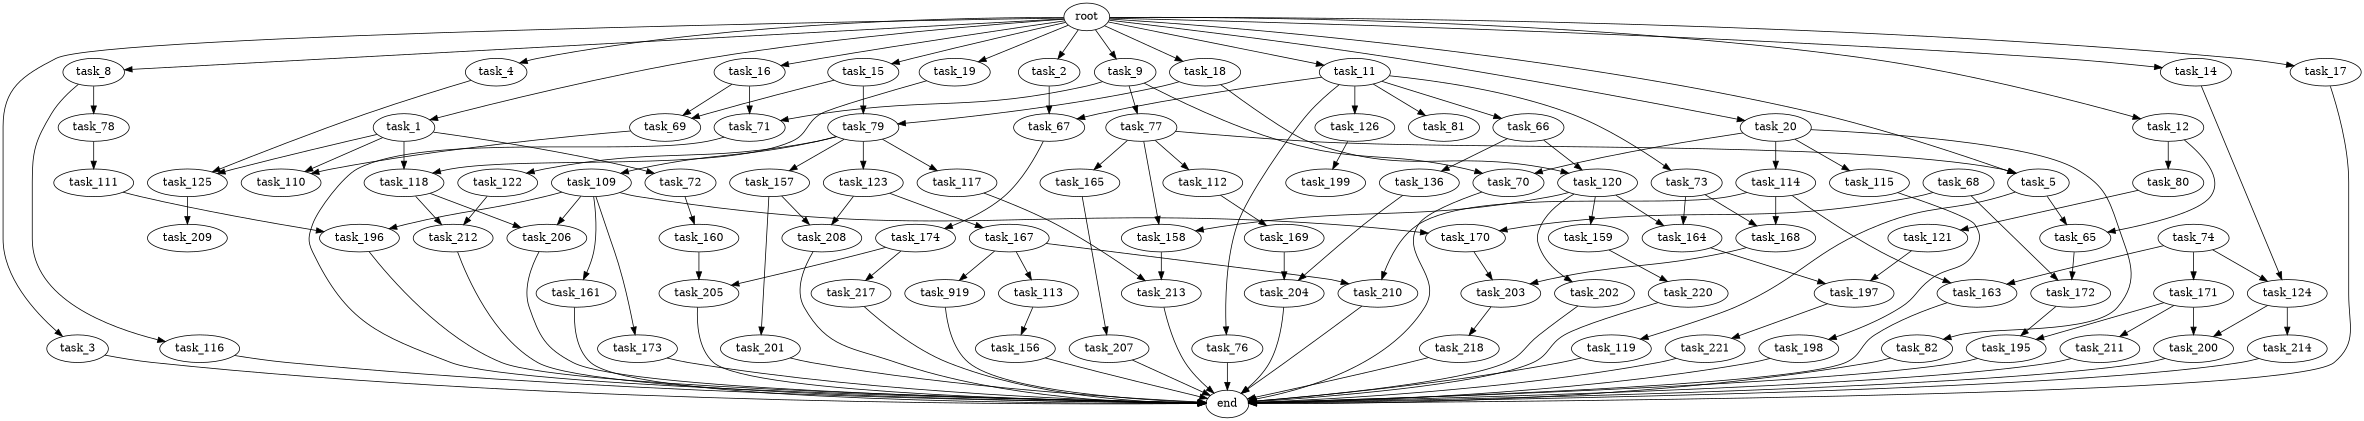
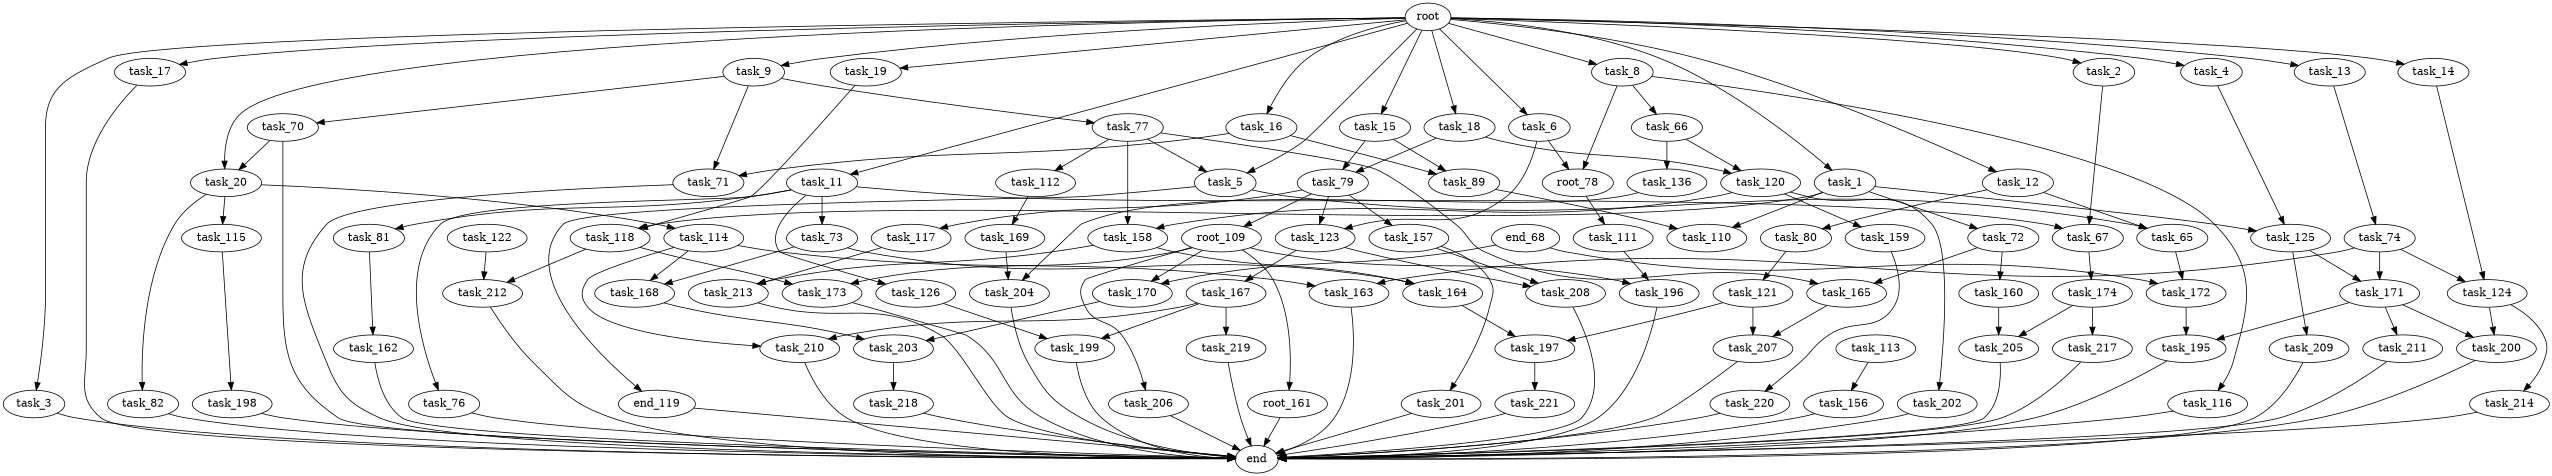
none -> (2330, 72)
(1438, 99) -> (1642, 97)
(94, 127) -> (1578, 183)
(665, 127) -> (1464, 183)
none -> (1539, 127)
(1627, 153) -> (257, 152)
(670, 156) -> none
(591, 183) -> (1221, 238)
(1959, 183) -> (1526, 238)
(466, 207) -> (712, 265)
(1637, 208) -> (1225, 260)
none -> (1949, 258)
(1022, 262) -> (1154, 320)
none -> (2332, 264)
(576, 293) -> (1287, 404)
(945, 293) -> (1226, 349)
none -> (1753, 317)
none -> (374, 349)
(1611, 349) -> (657, 404)
none -> (1115, 428)
none -> (1809, 455)
